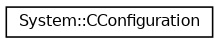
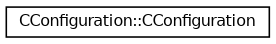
(109, 22) -> (138, 22)
